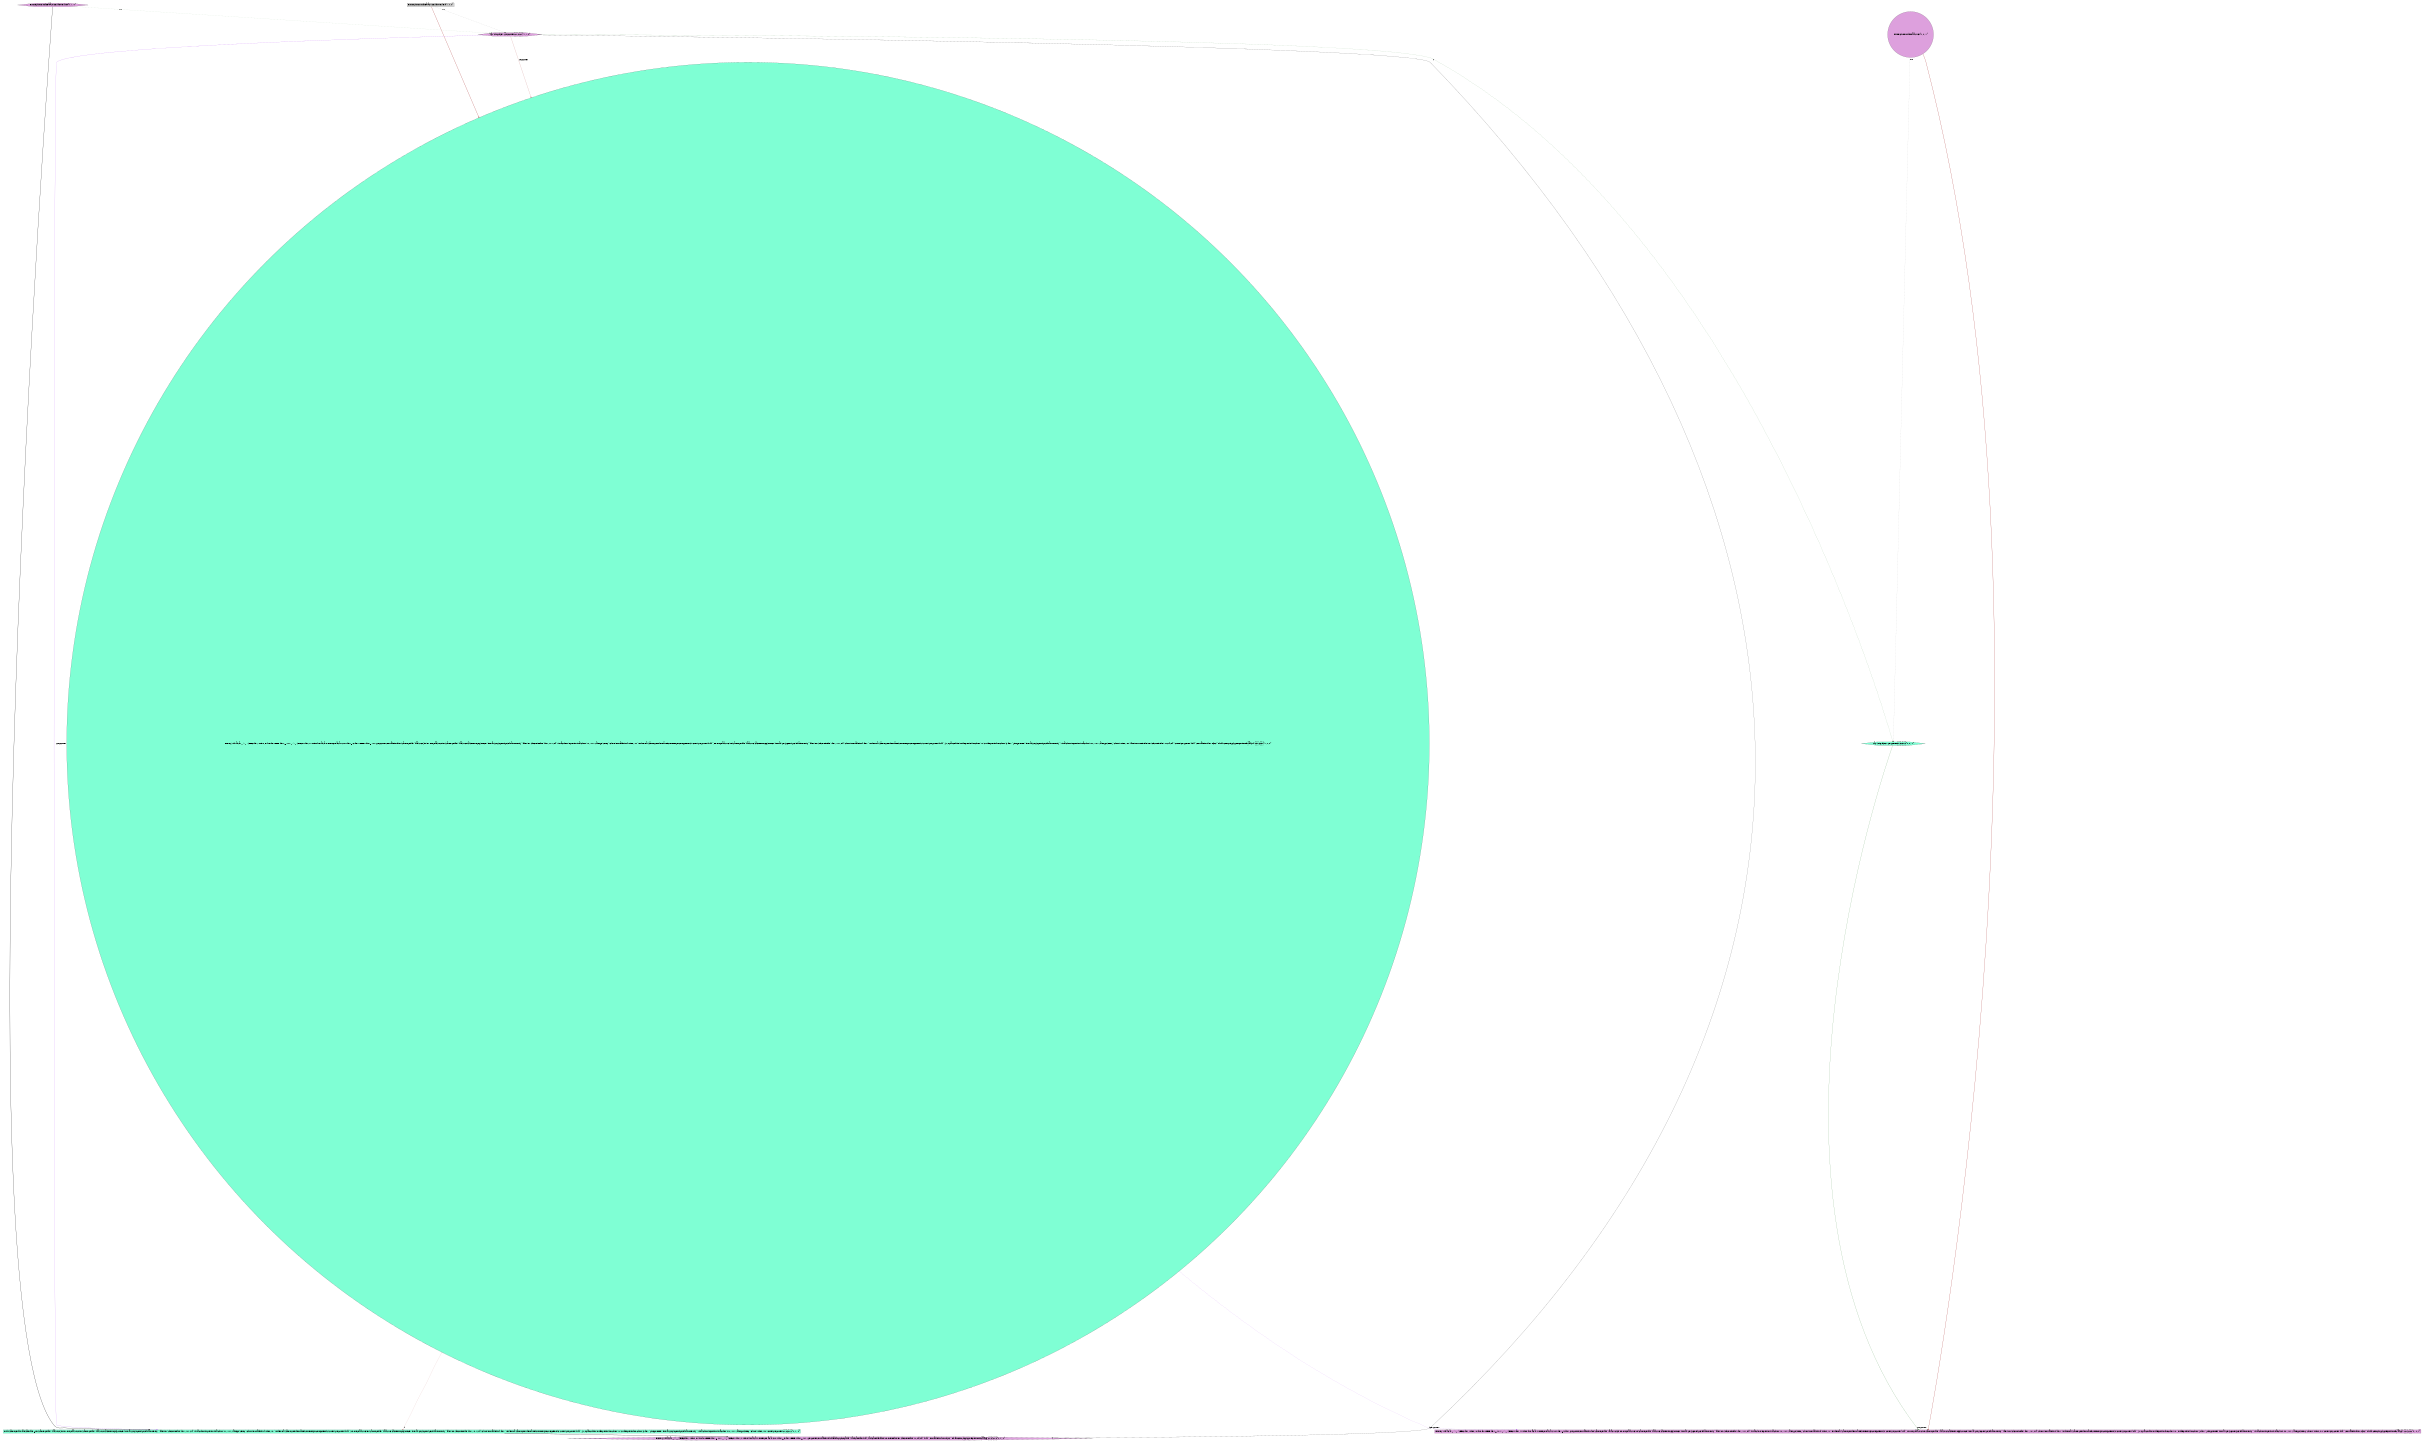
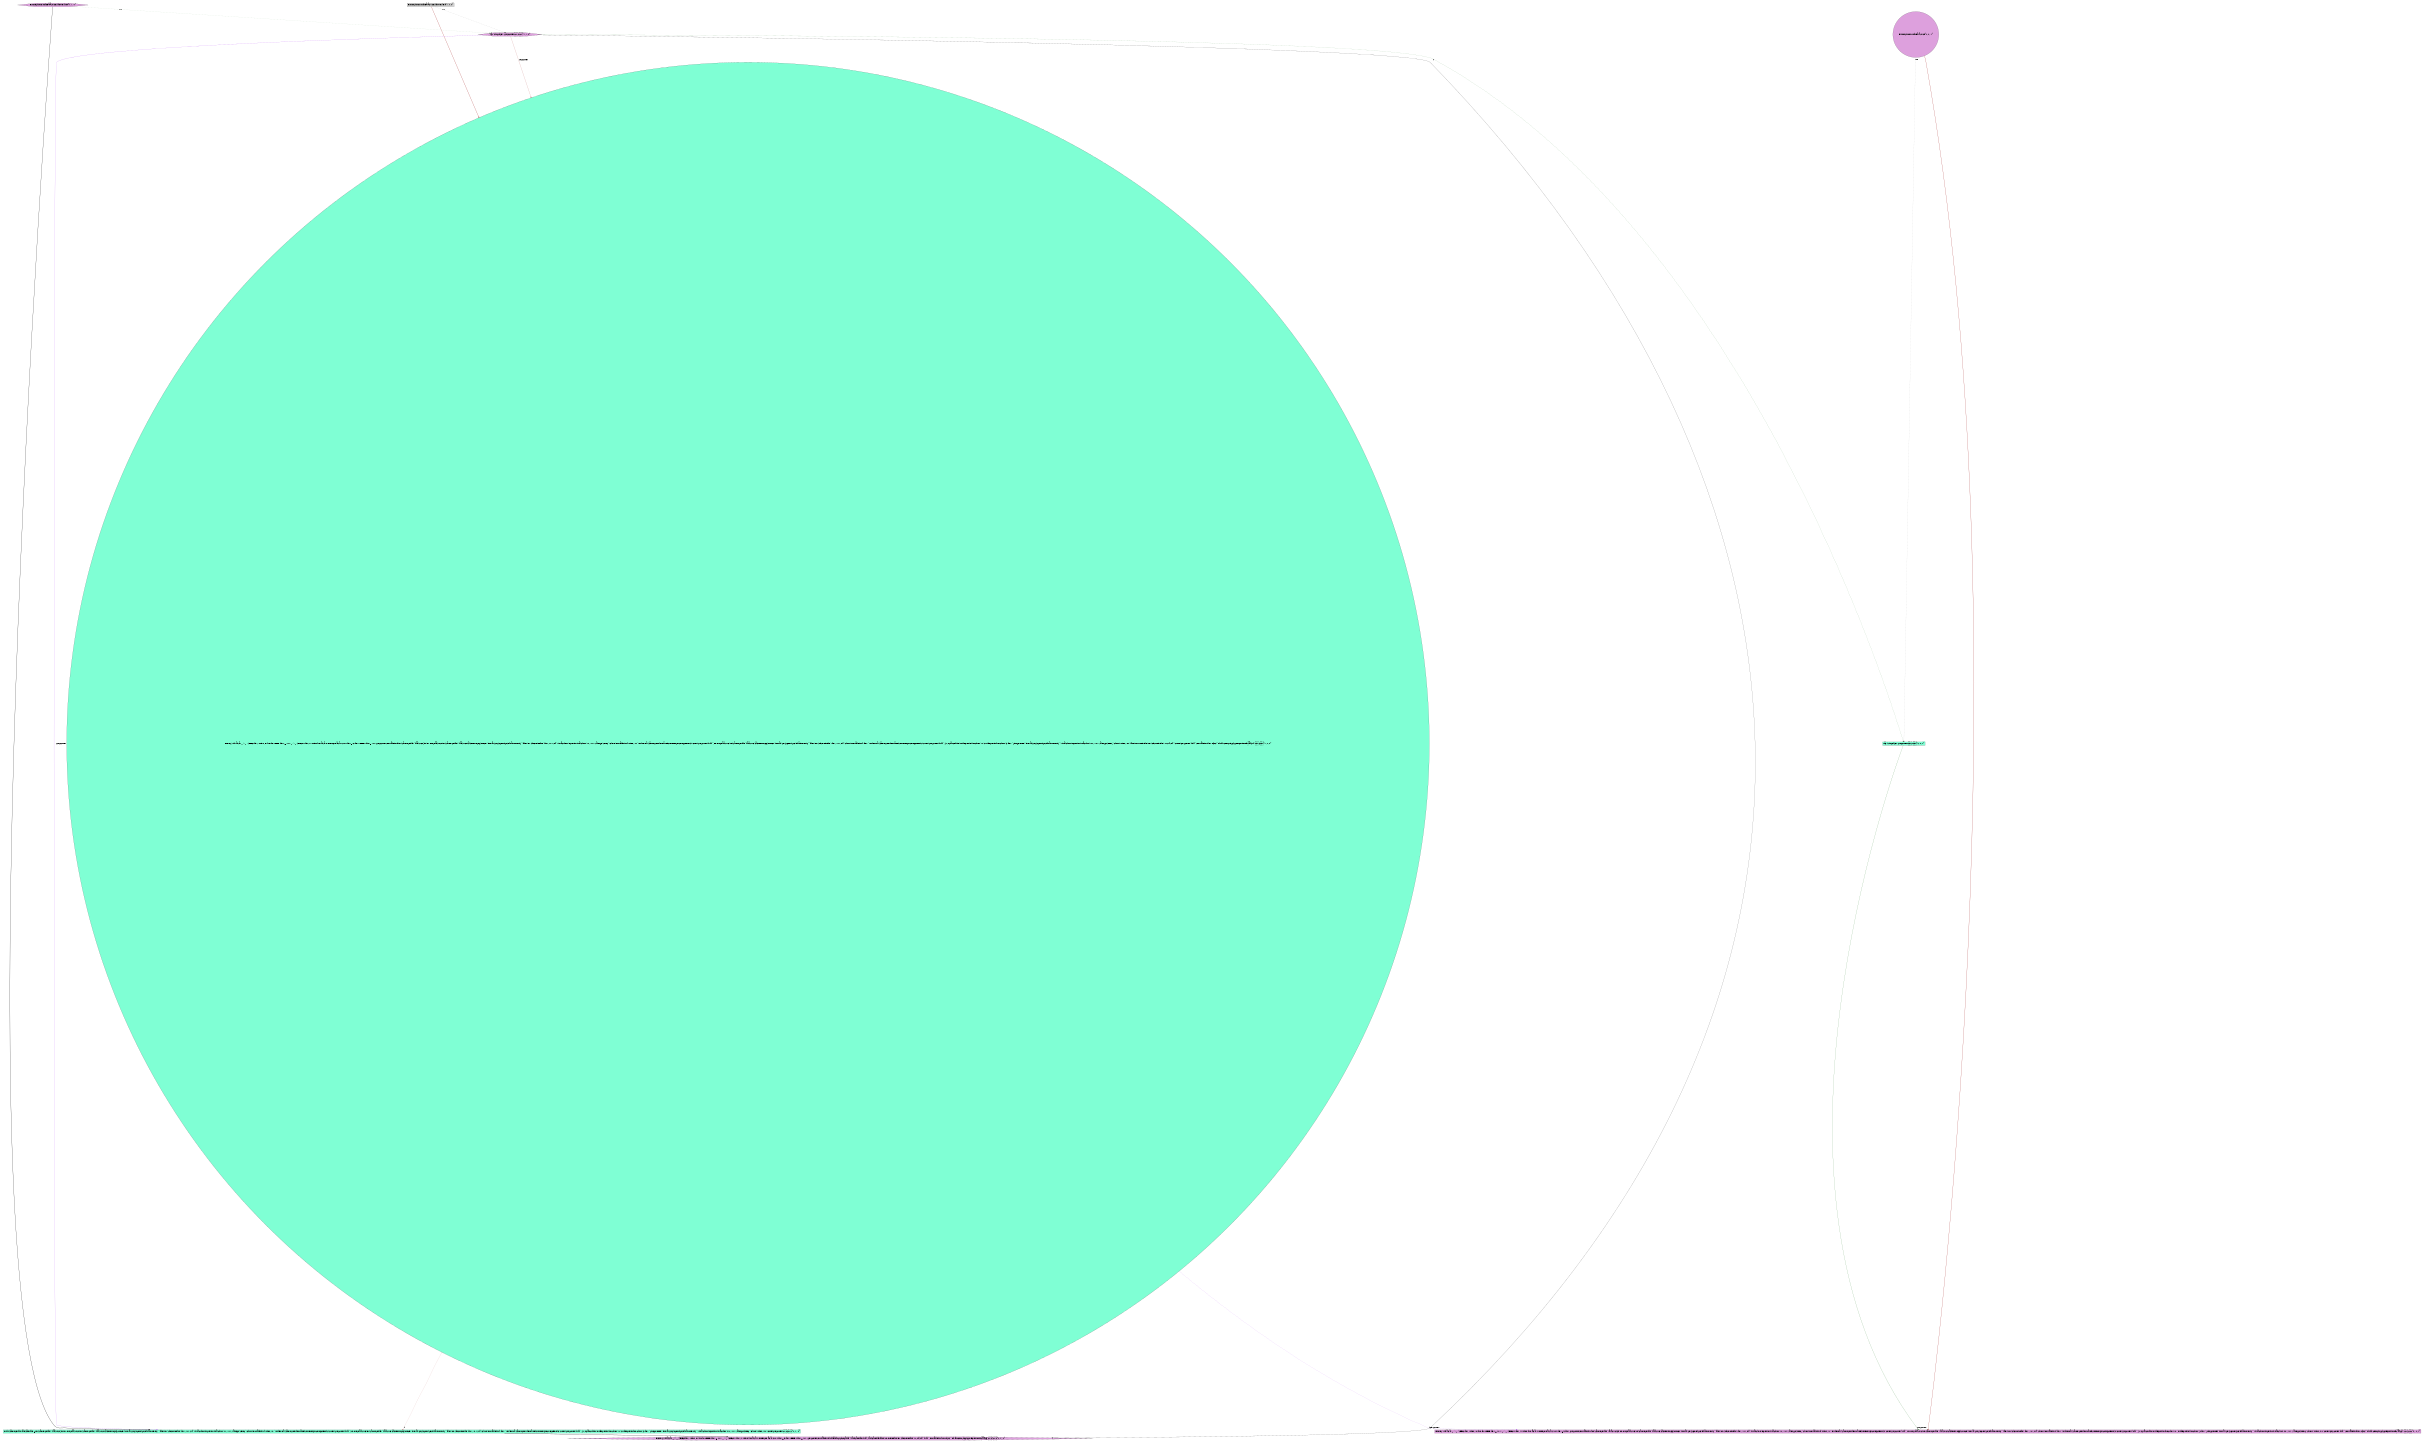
(1893, 744) -> (1904, 744)
